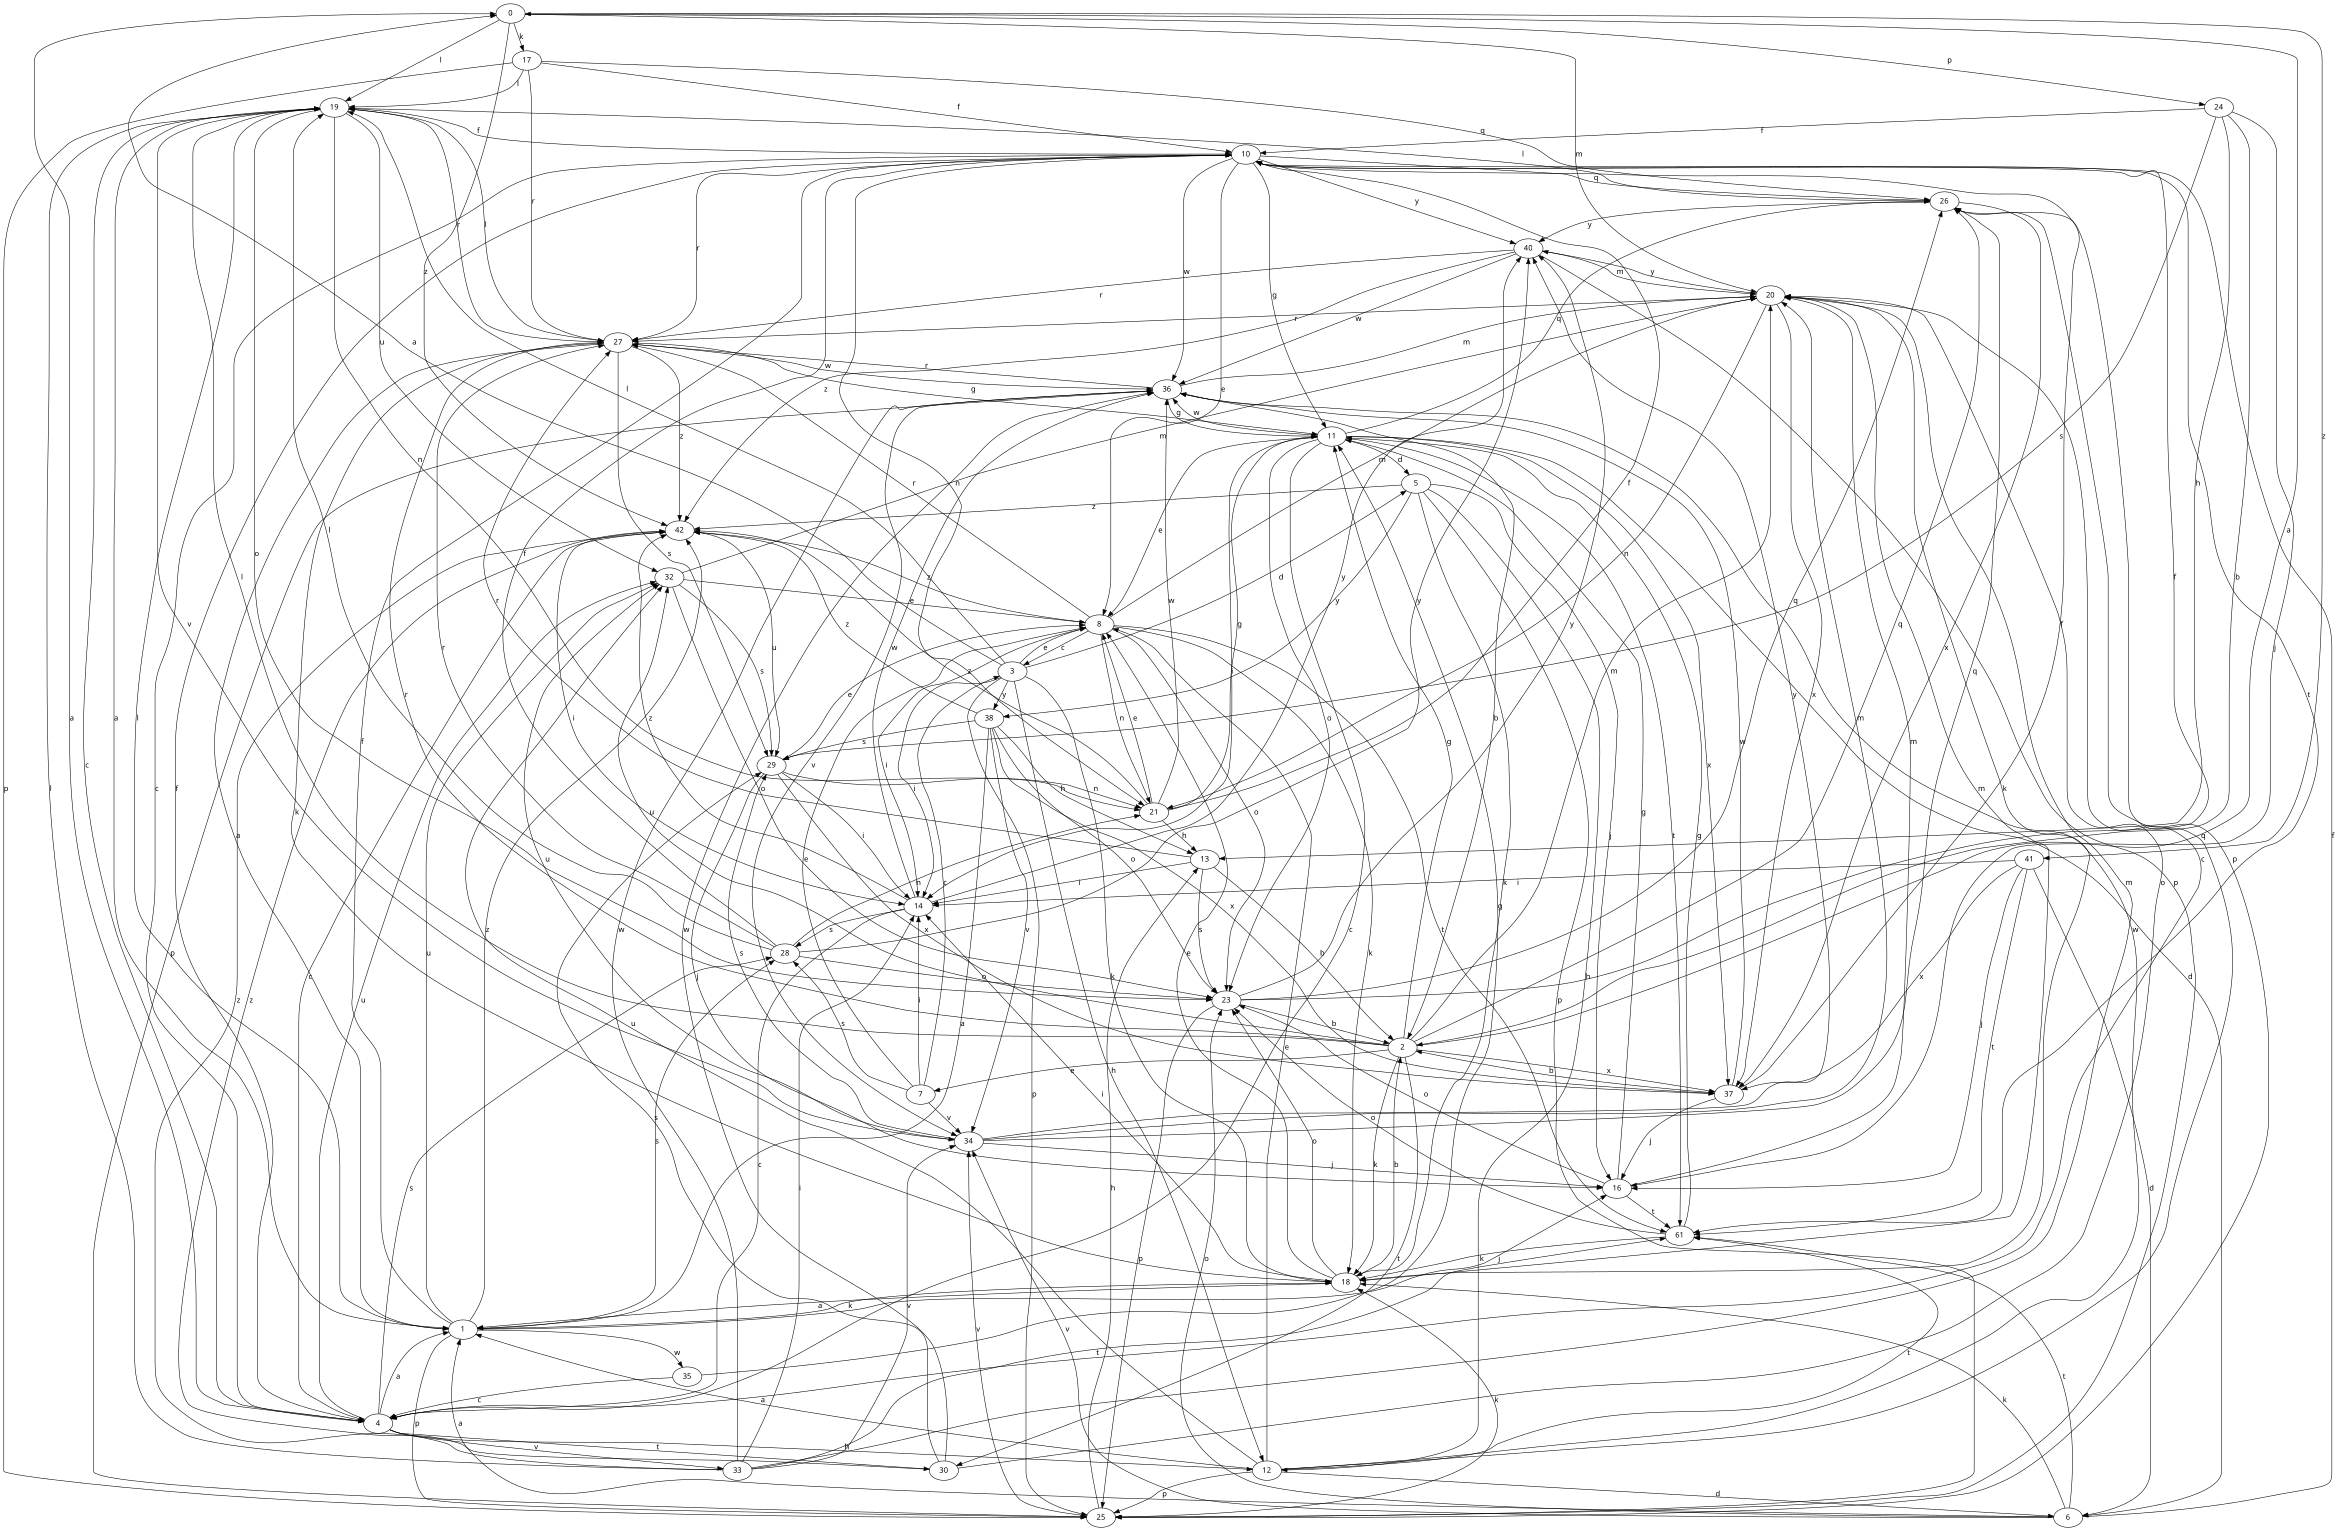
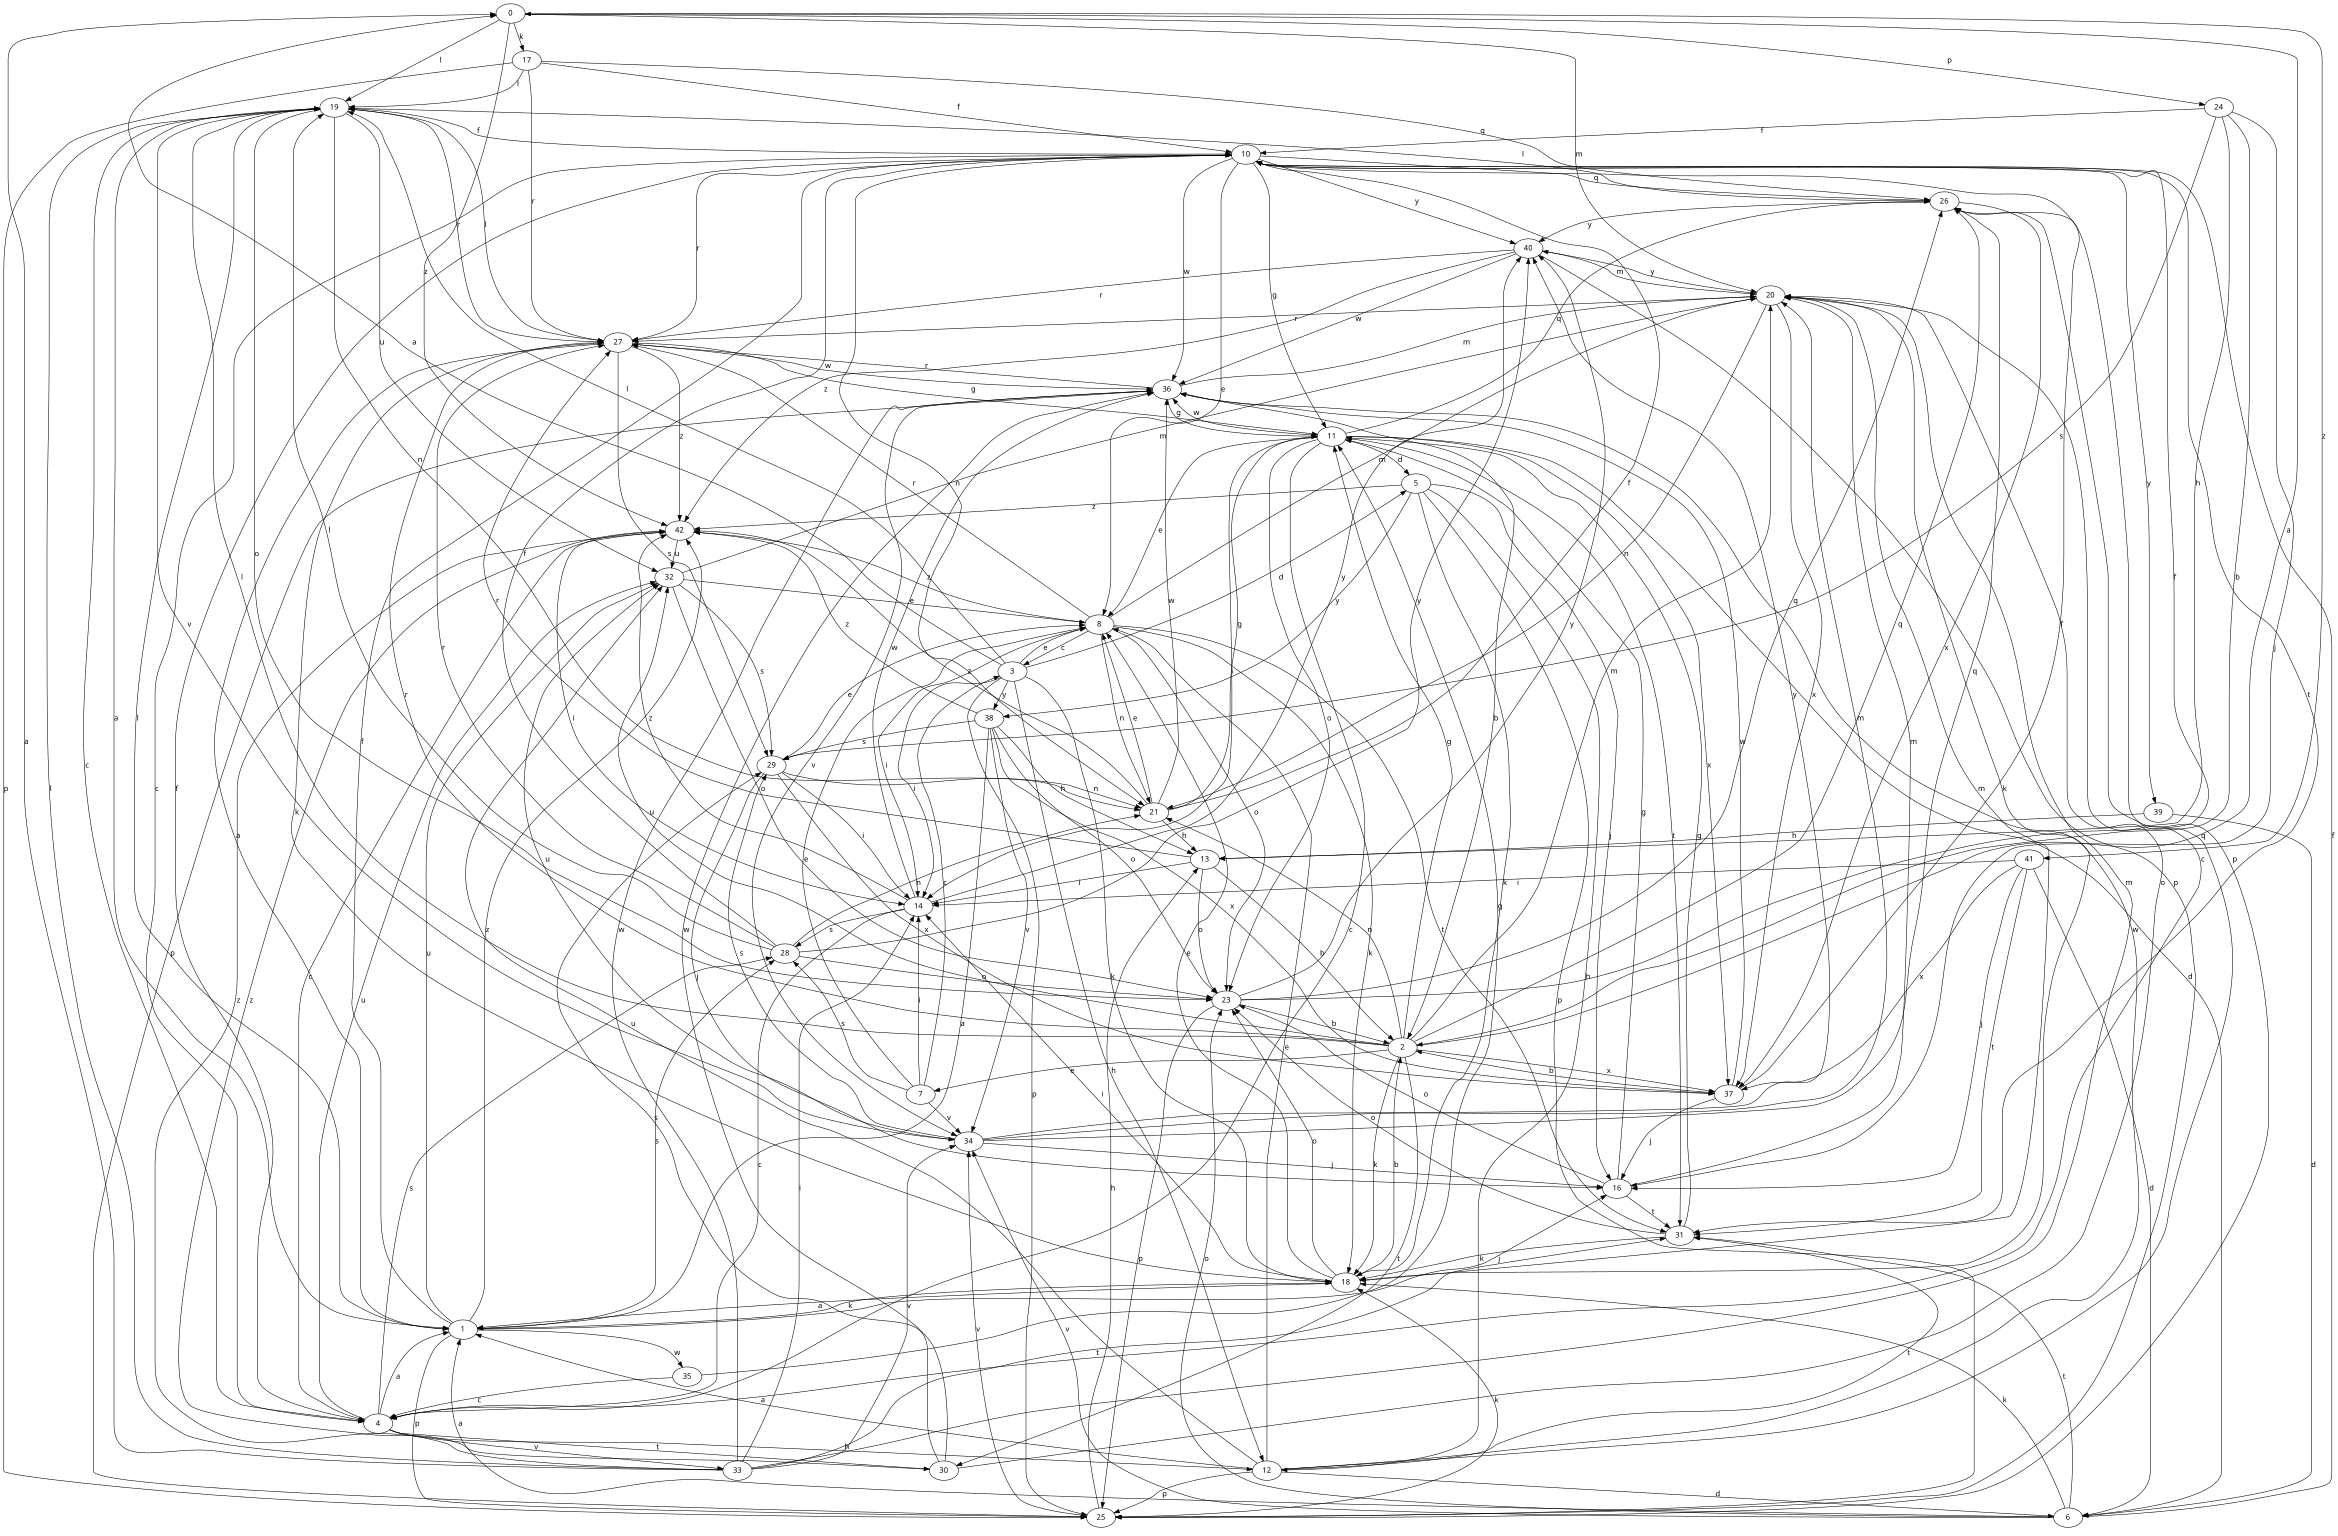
(70, 583) -> (26, 811)
(772, 622) -> (675, 551)
none -> (2158, 813)
none -> (1321, 899)
(1201, 930) -> (1201, 930)
(1680, 1236) -> (1680, 1236)
